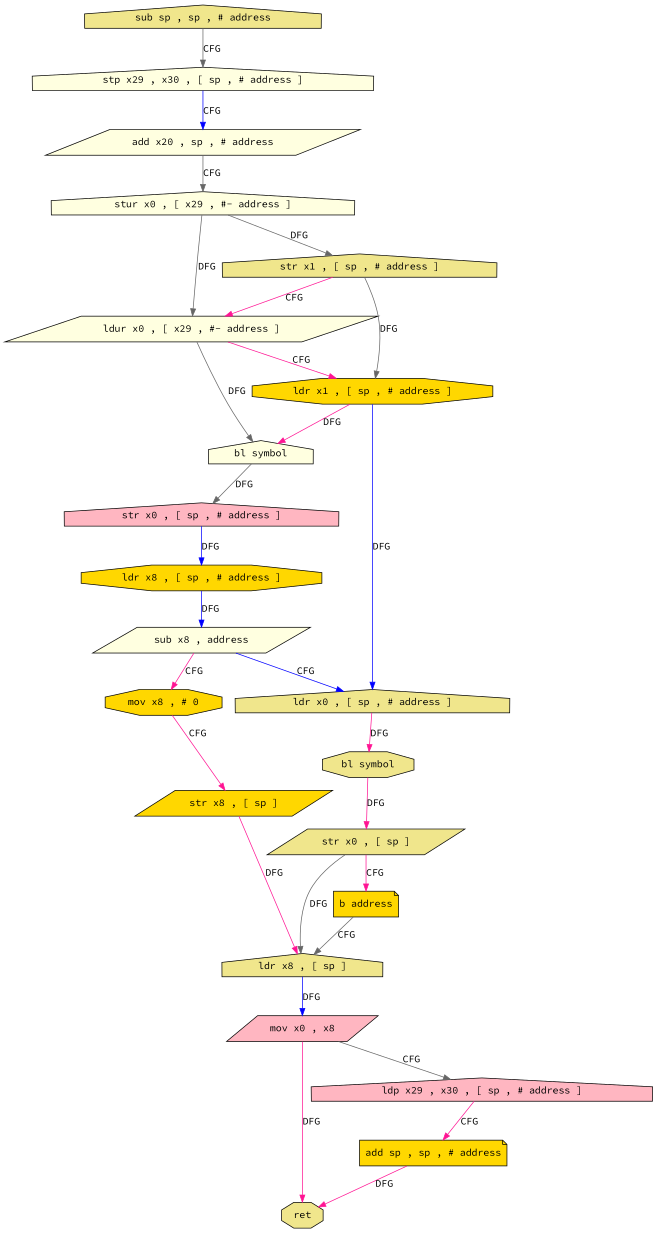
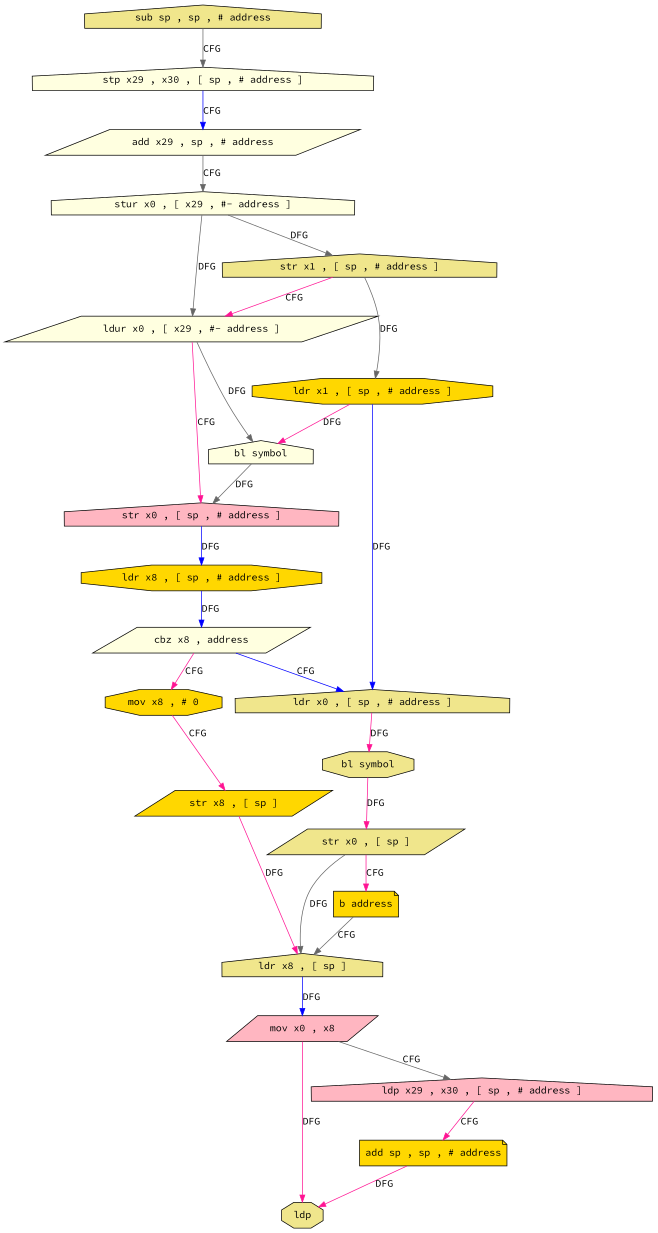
(203, 142) -> (203, 142)
(279, 359) -> (196, 419)
(202, 640) -> (202, 640)
(302, 1215) -> (302, 1215)
